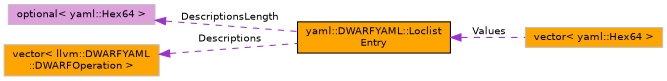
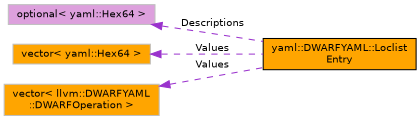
(228, 17) -> (211, 23)
(493, 37) -> (212, 54)
(228, 39) -> (211, 65)
